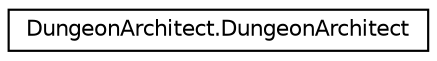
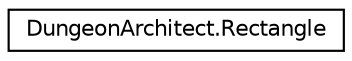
(218, 30) -> (176, 30)
